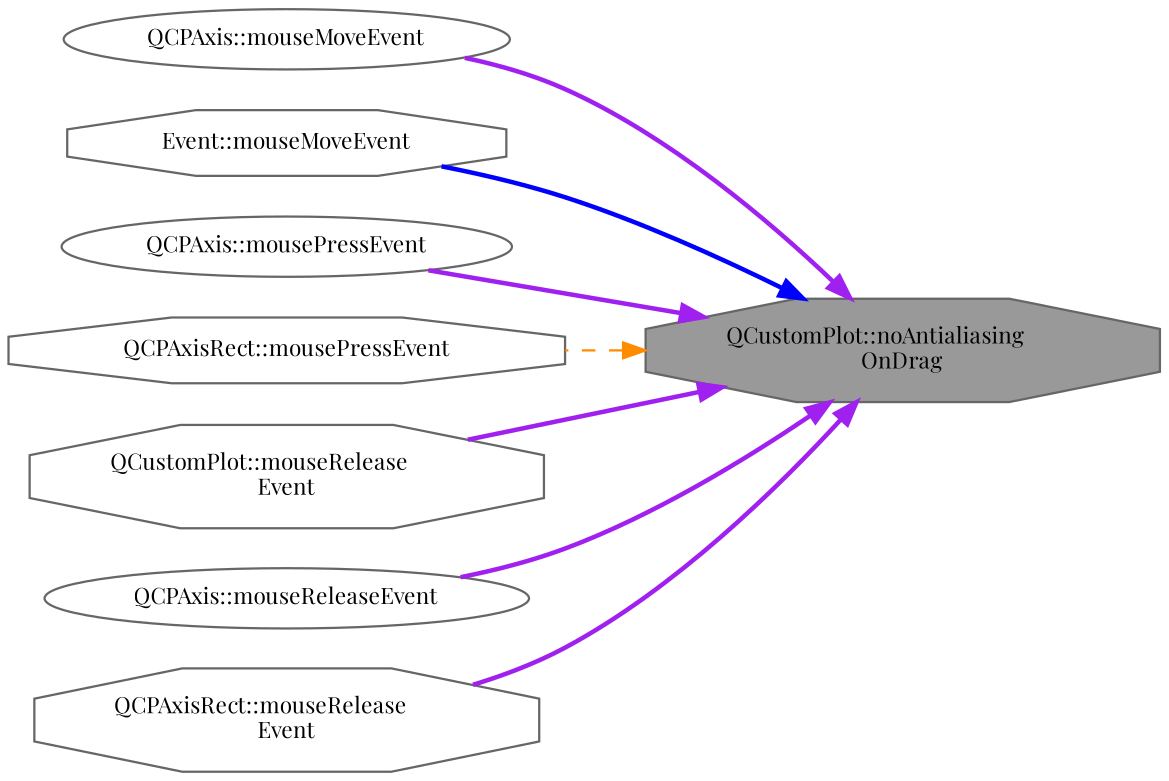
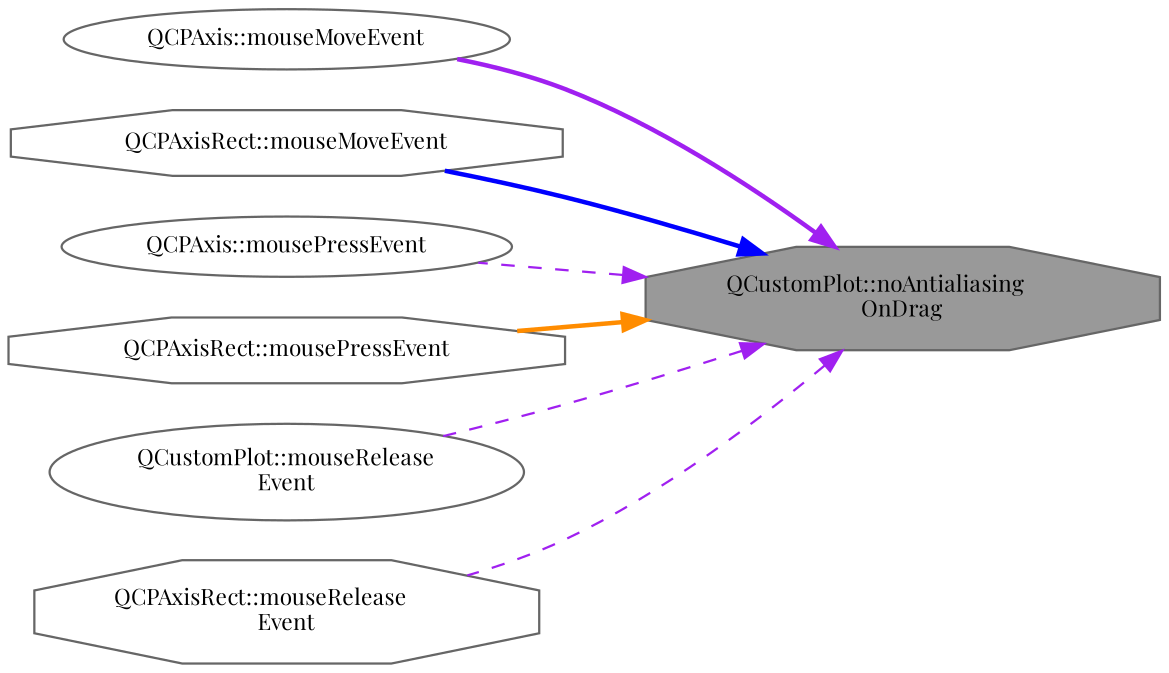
(287, 143) -> (287, 143)
(555, 292) -> (550, 269)
(594, 350) -> (570, 327)
(583, 416) -> (593, 396)
(287, 477) -> (287, 472)
(673, 576) -> (656, 489)
(287, 598) -> none
